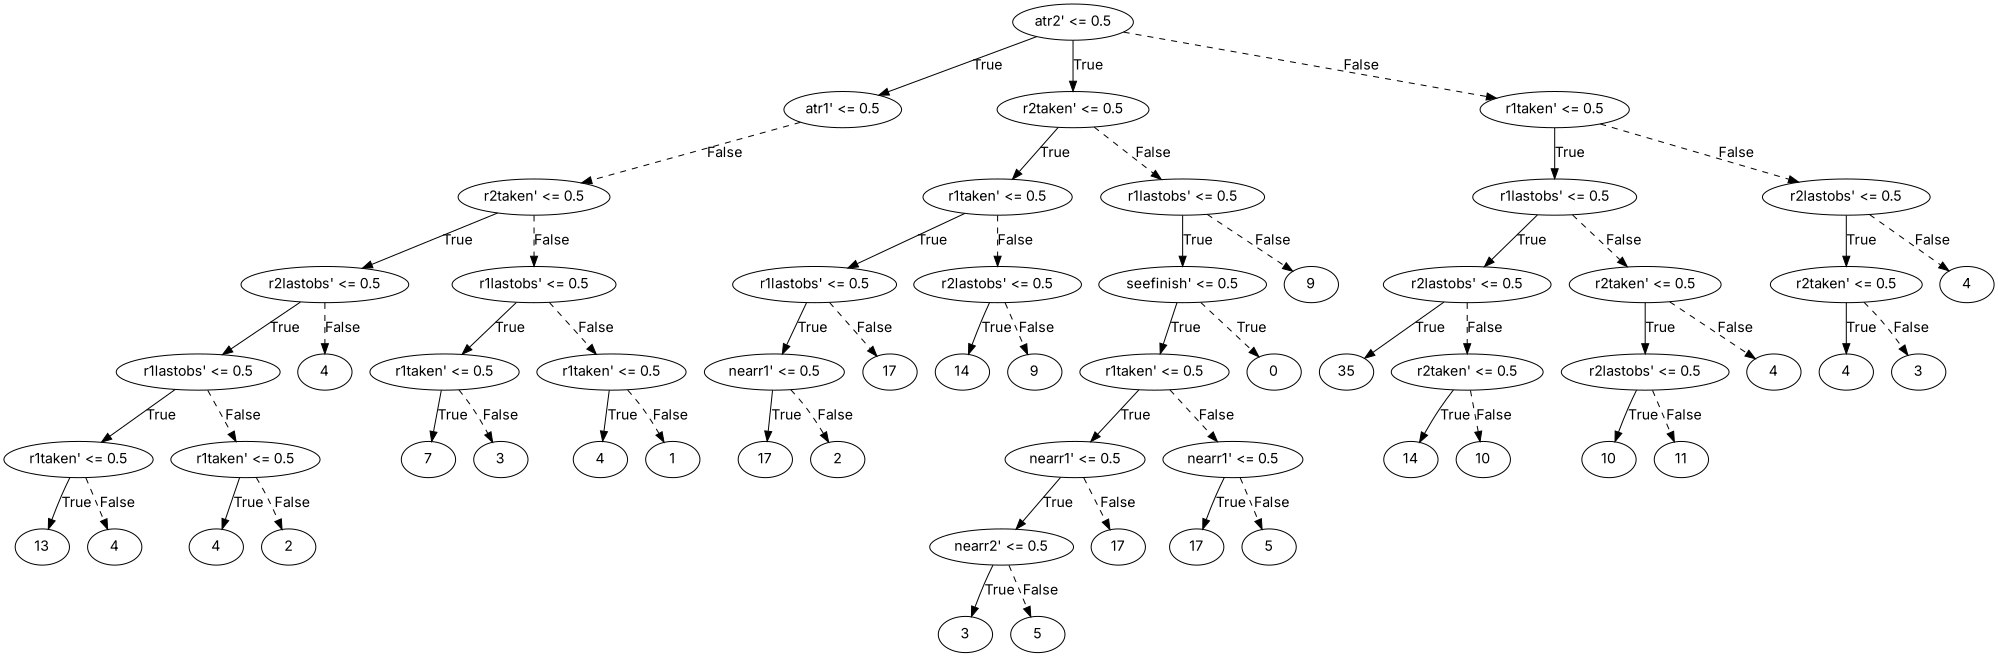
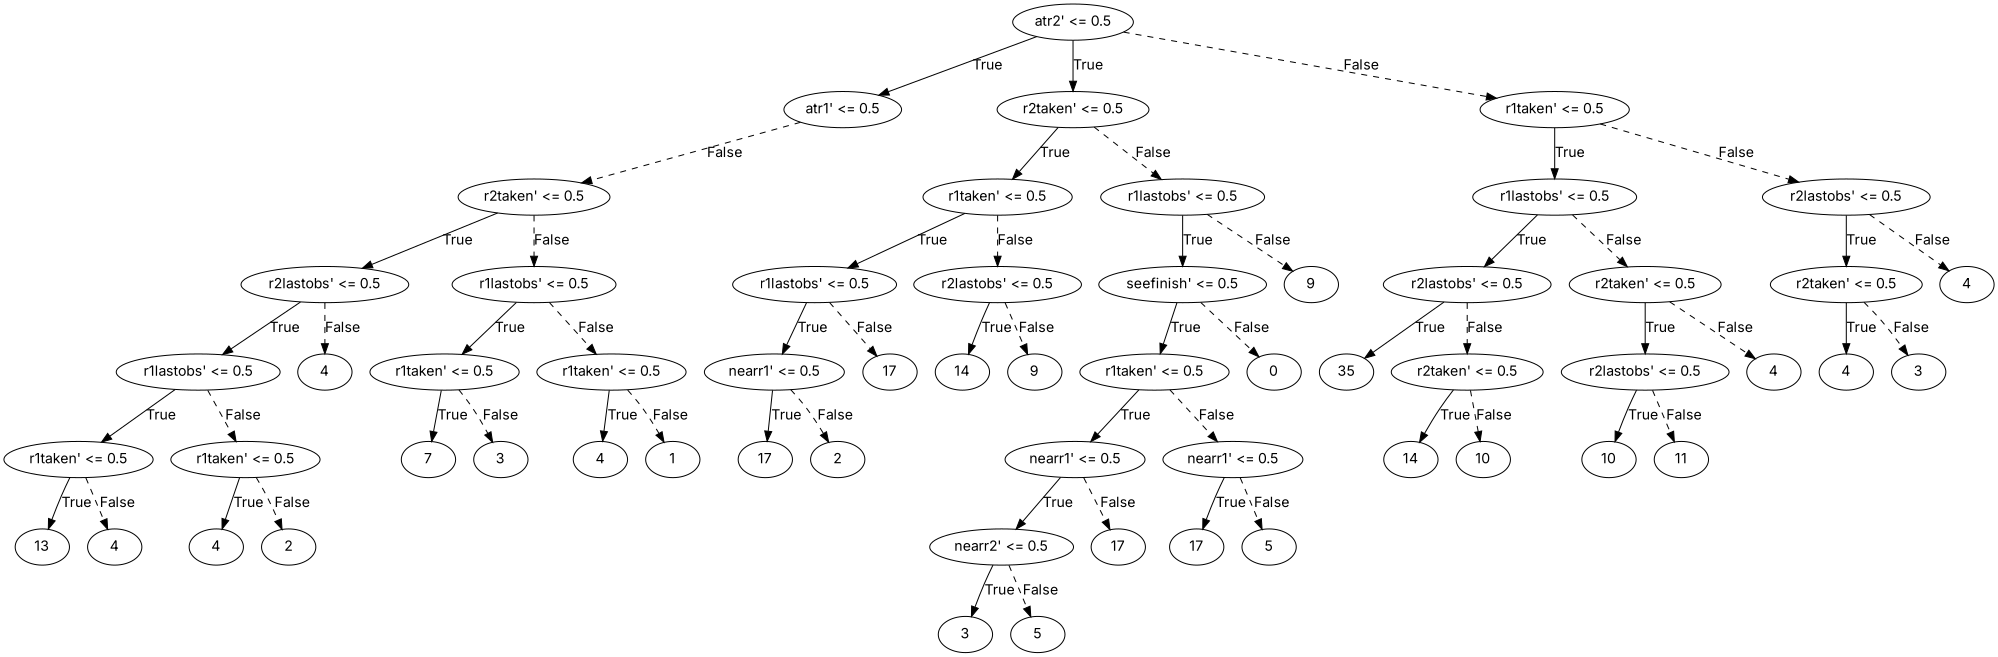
(1252, 328) -> (1252, 328)
